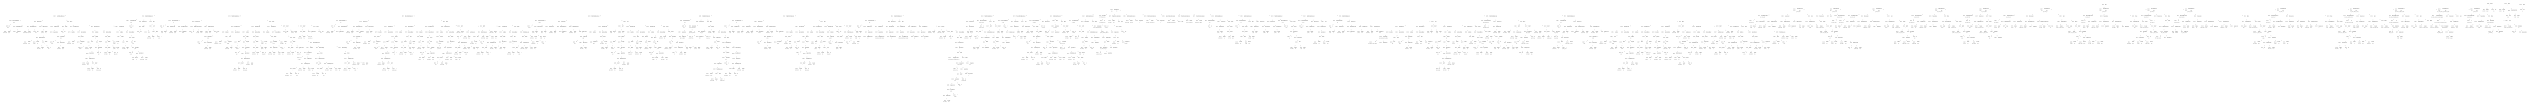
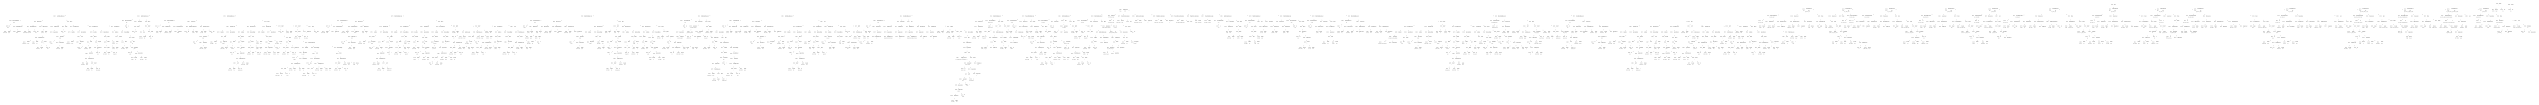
none -> (838, 32)
